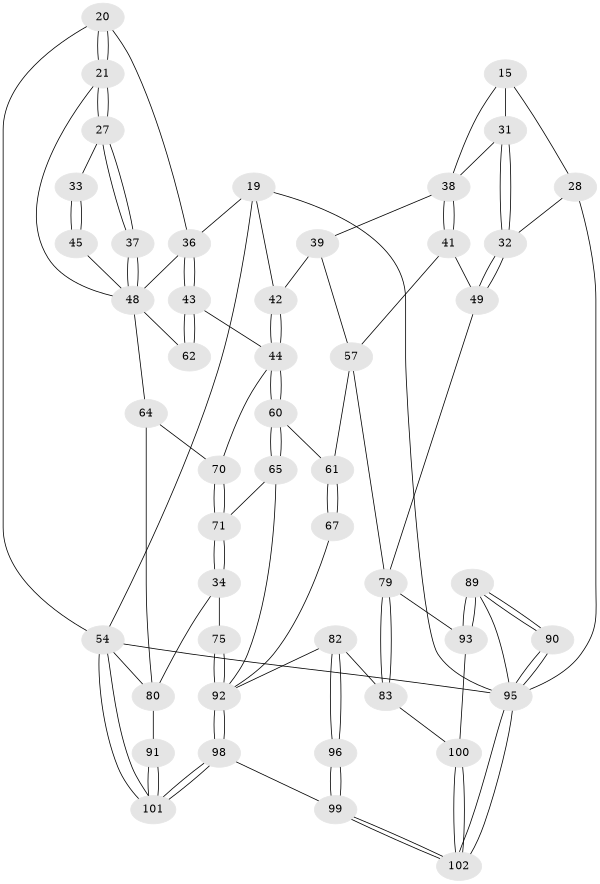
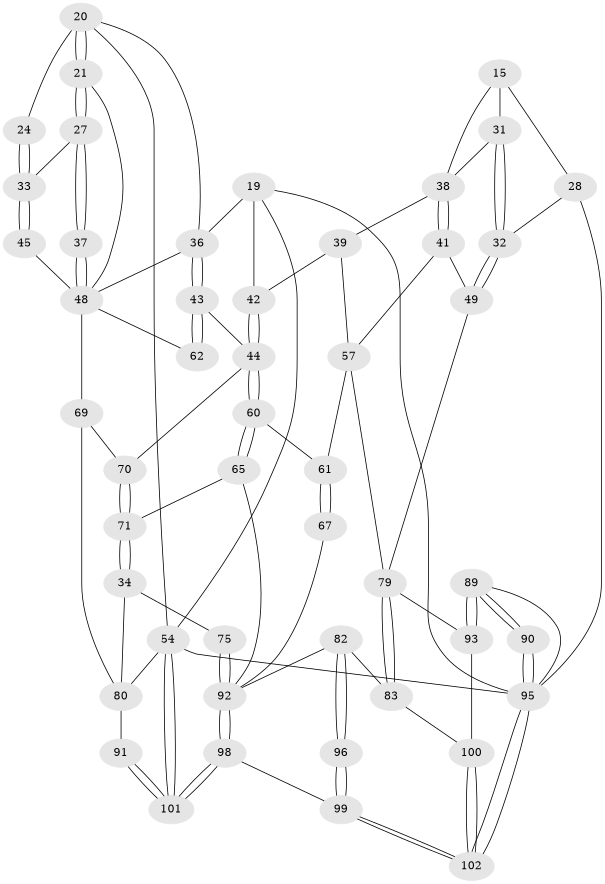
none -> (24, 130)
(146, 413) -> (82, 413)
